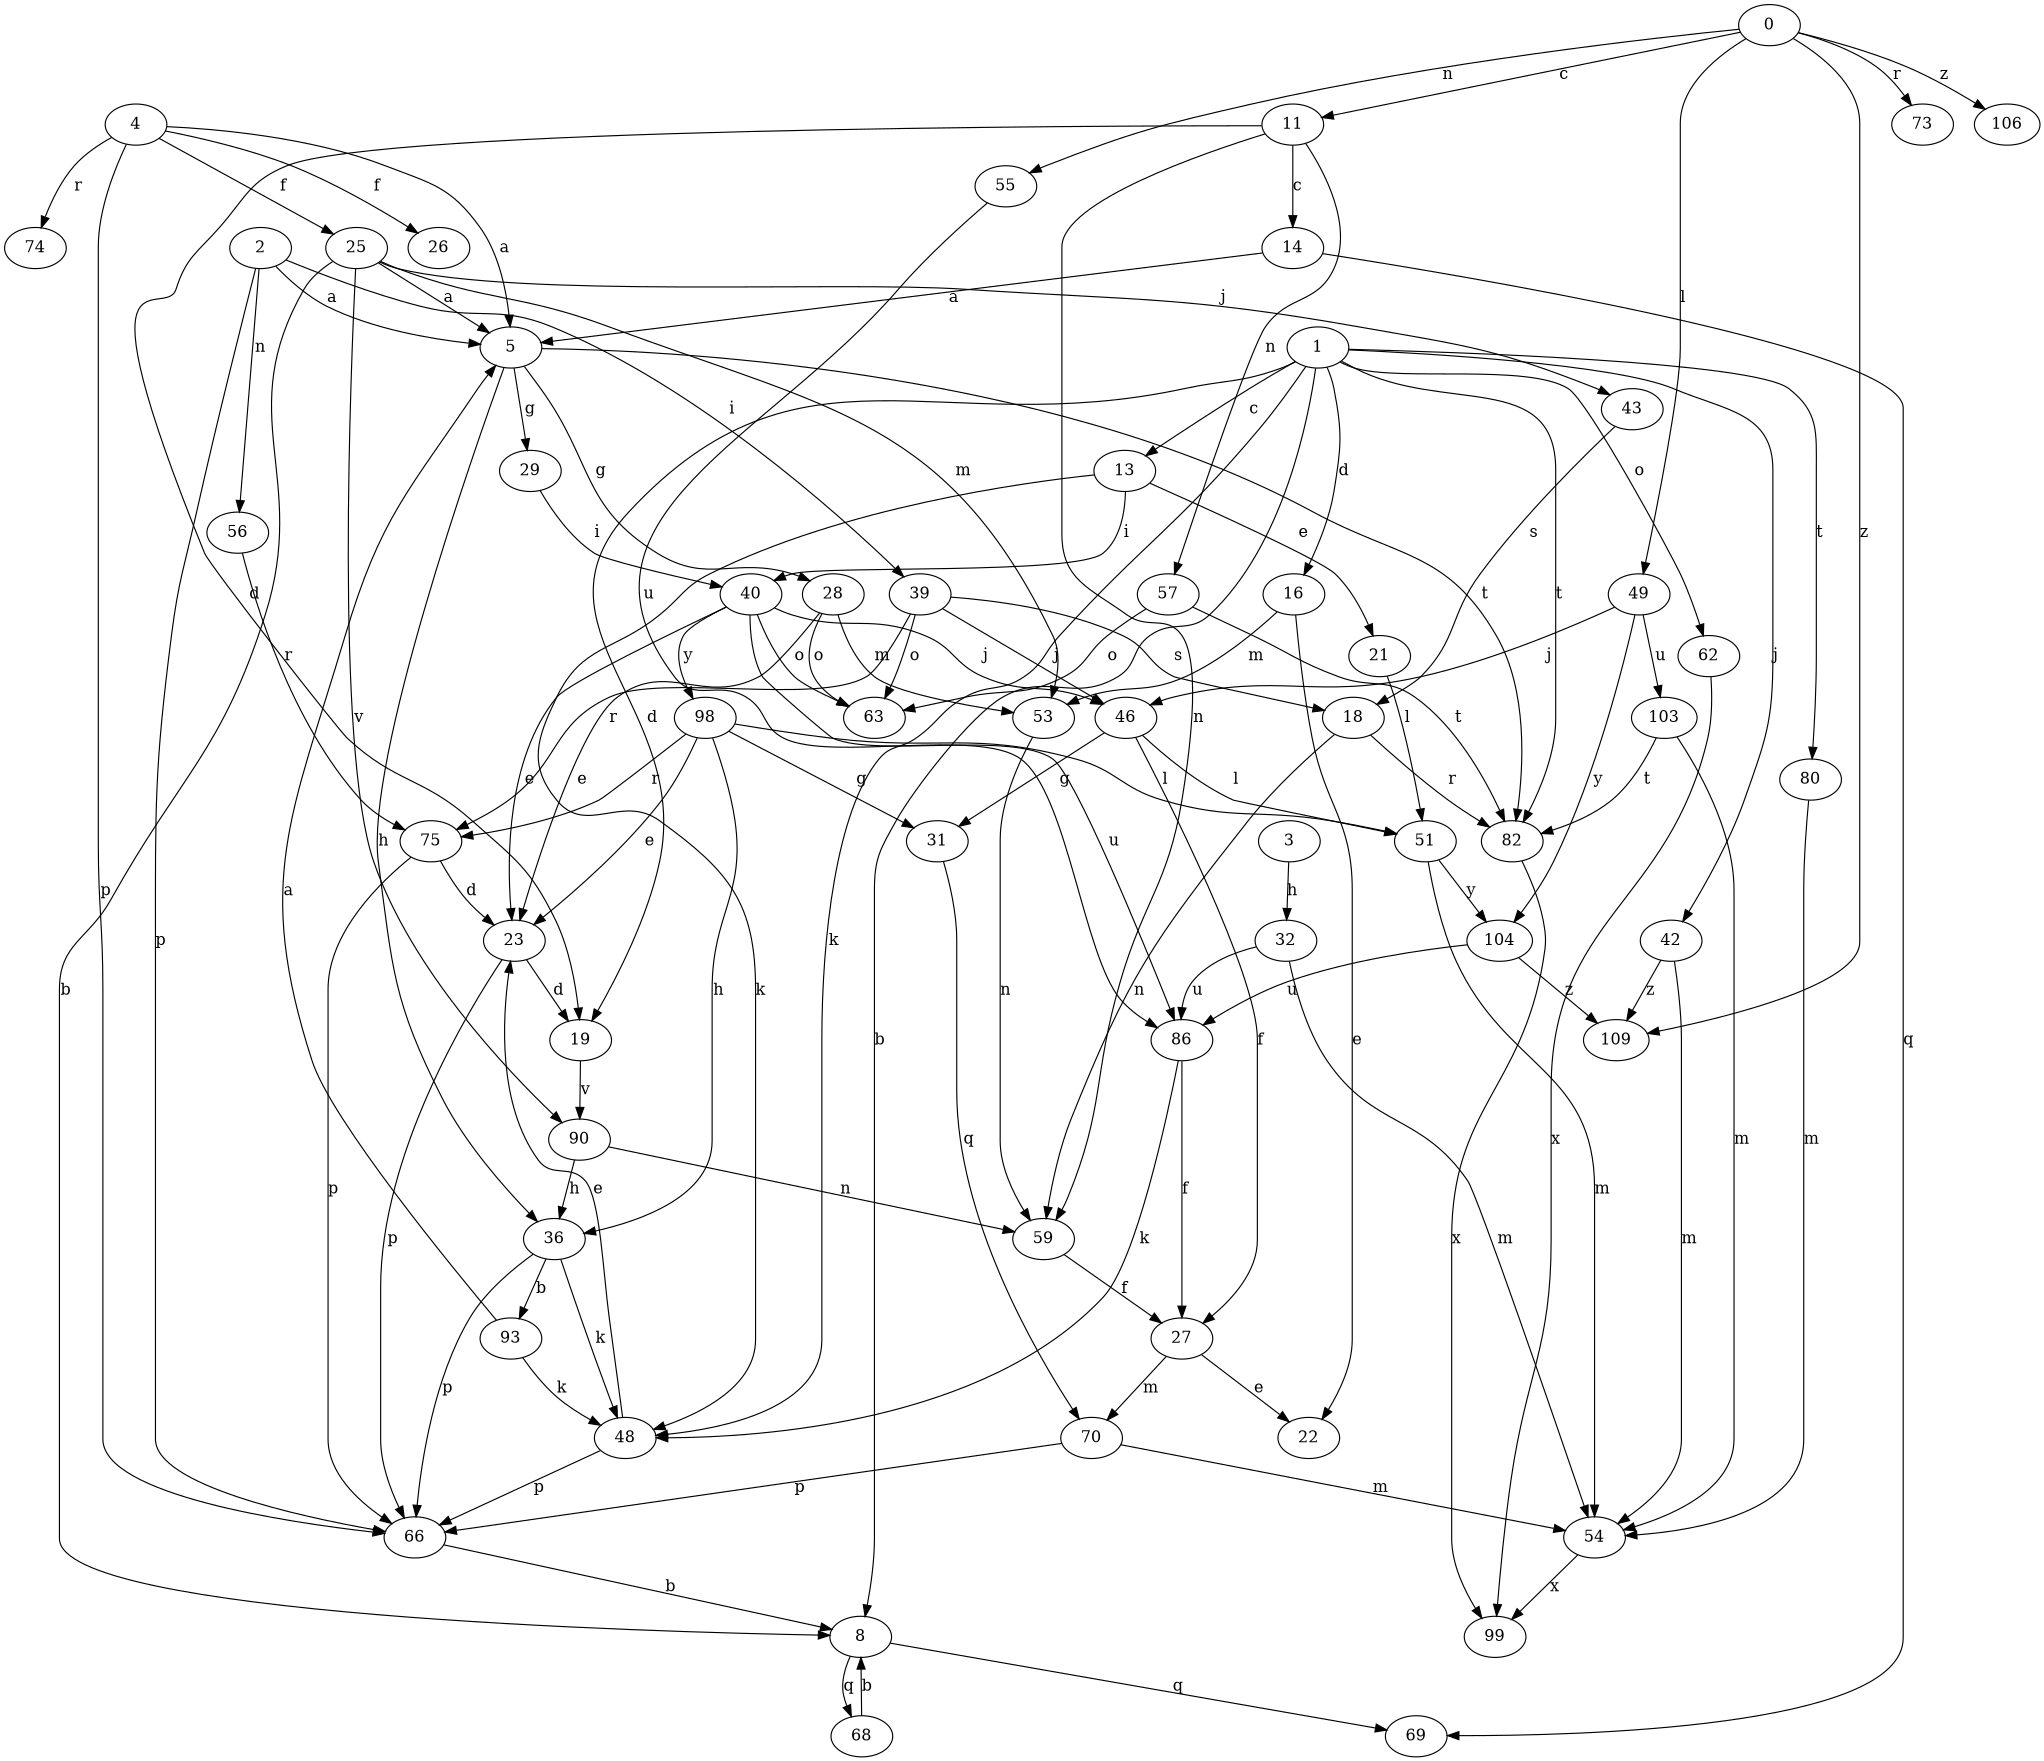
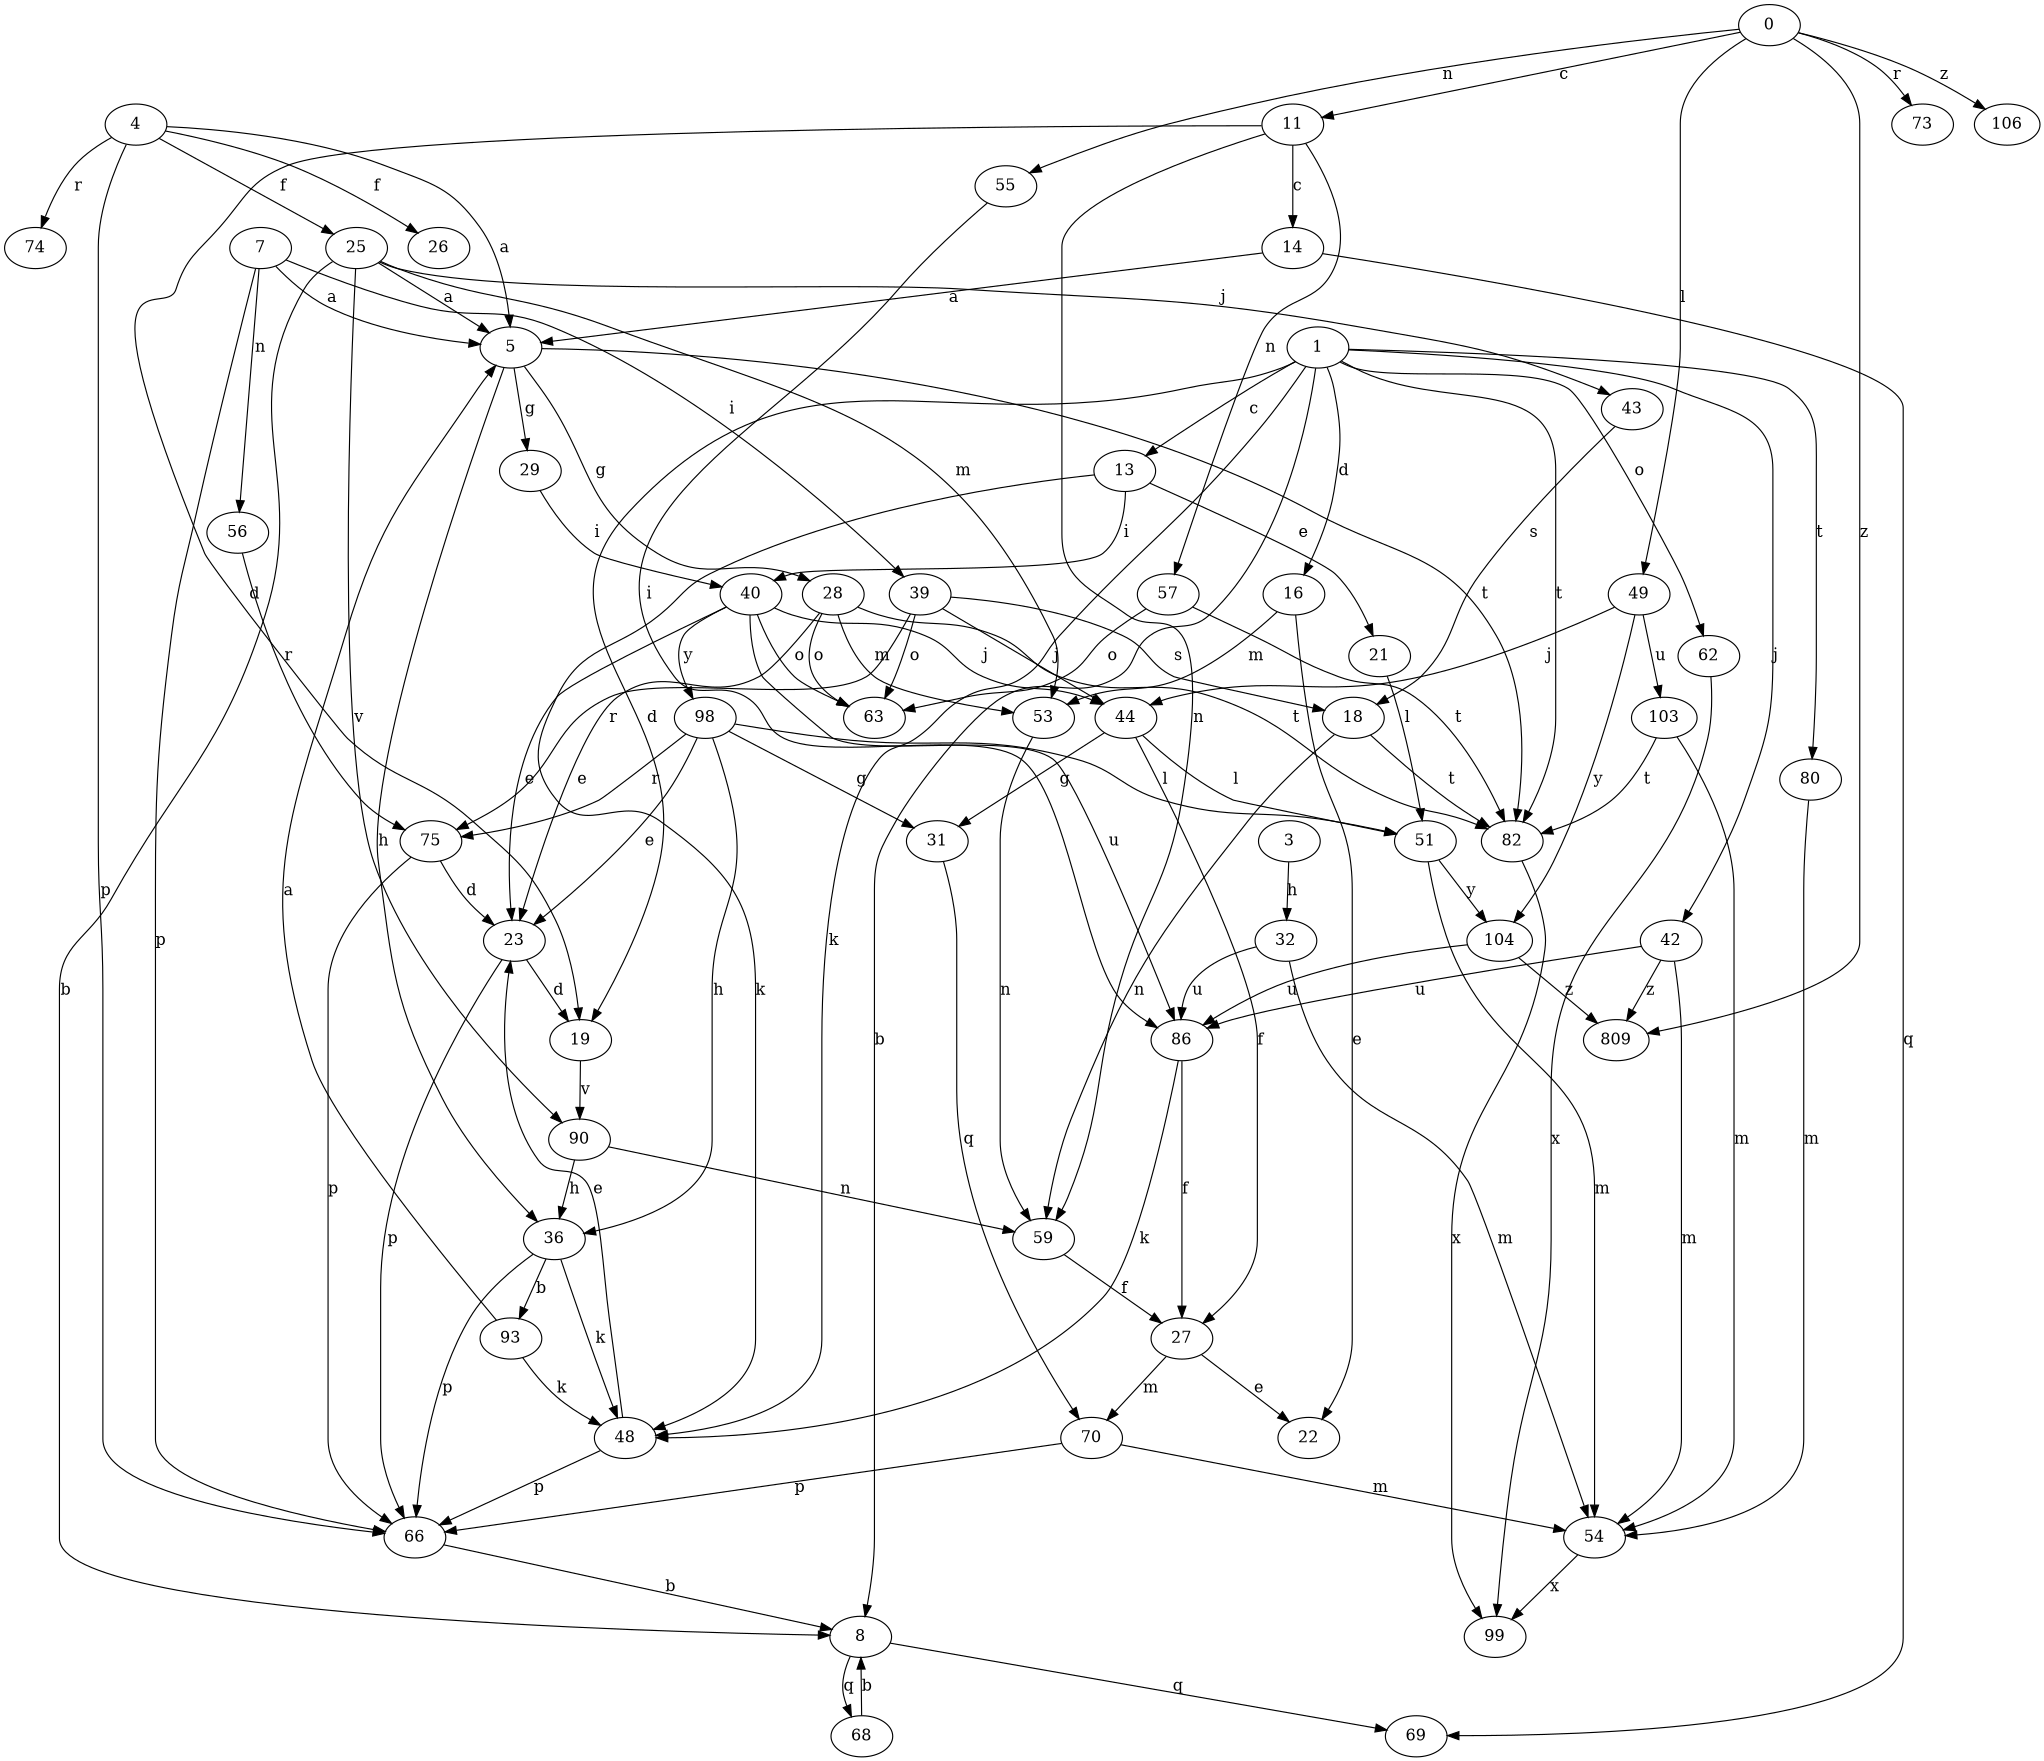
(261, 248) -> (261, 248)
(649, 594) -> (649, 594)
none -> (1175, 689)
(1126, 718) -> (1126, 718)
(1452, 780) -> (1452, 780)
none -> (1429, 981)
(1616, 1040) -> (1616, 1040)
